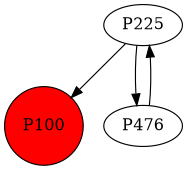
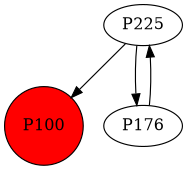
(143, 126) -> (143, 126)
